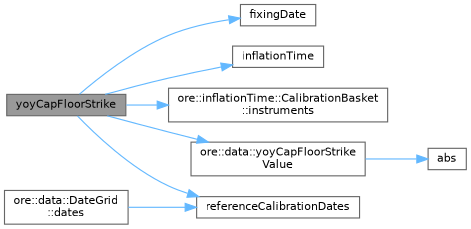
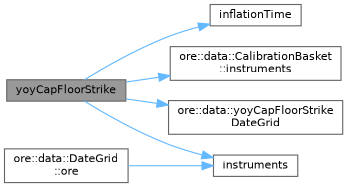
(278, 15) -> none
(278, 105) -> (256, 63)
(278, 159) -> (256, 117)
(447, 159) -> none
(66, 207) -> (66, 166)
(278, 207) -> (256, 166)
